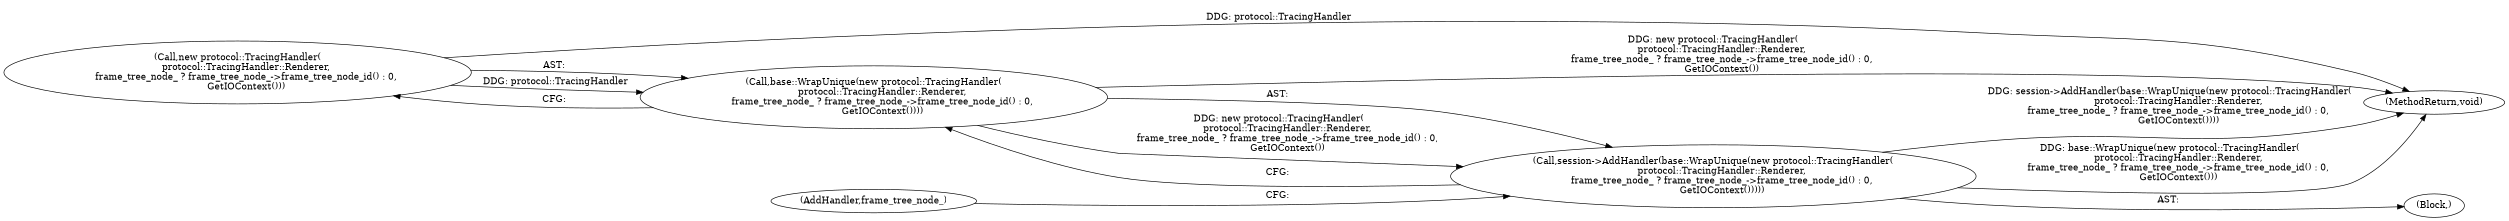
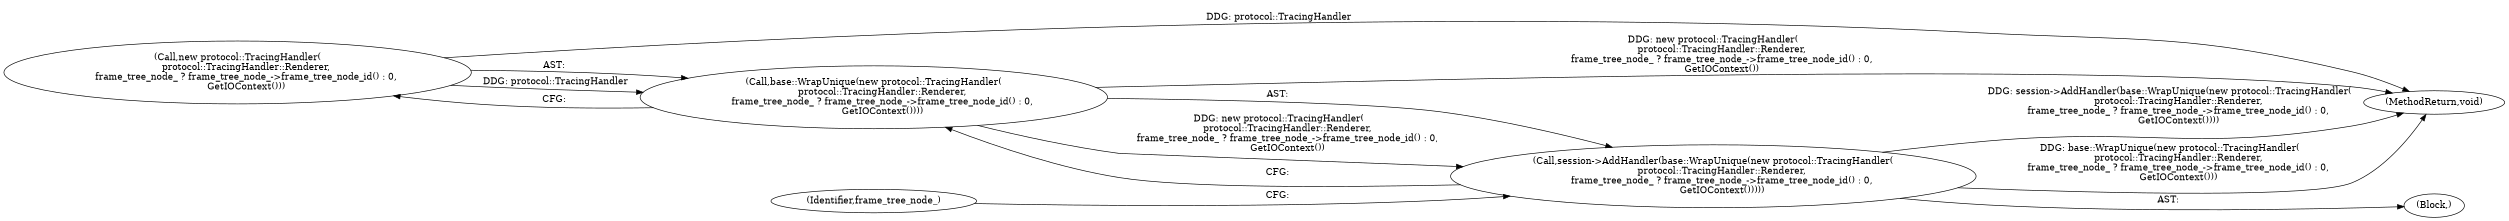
(874, 201) -> (874, 201)
